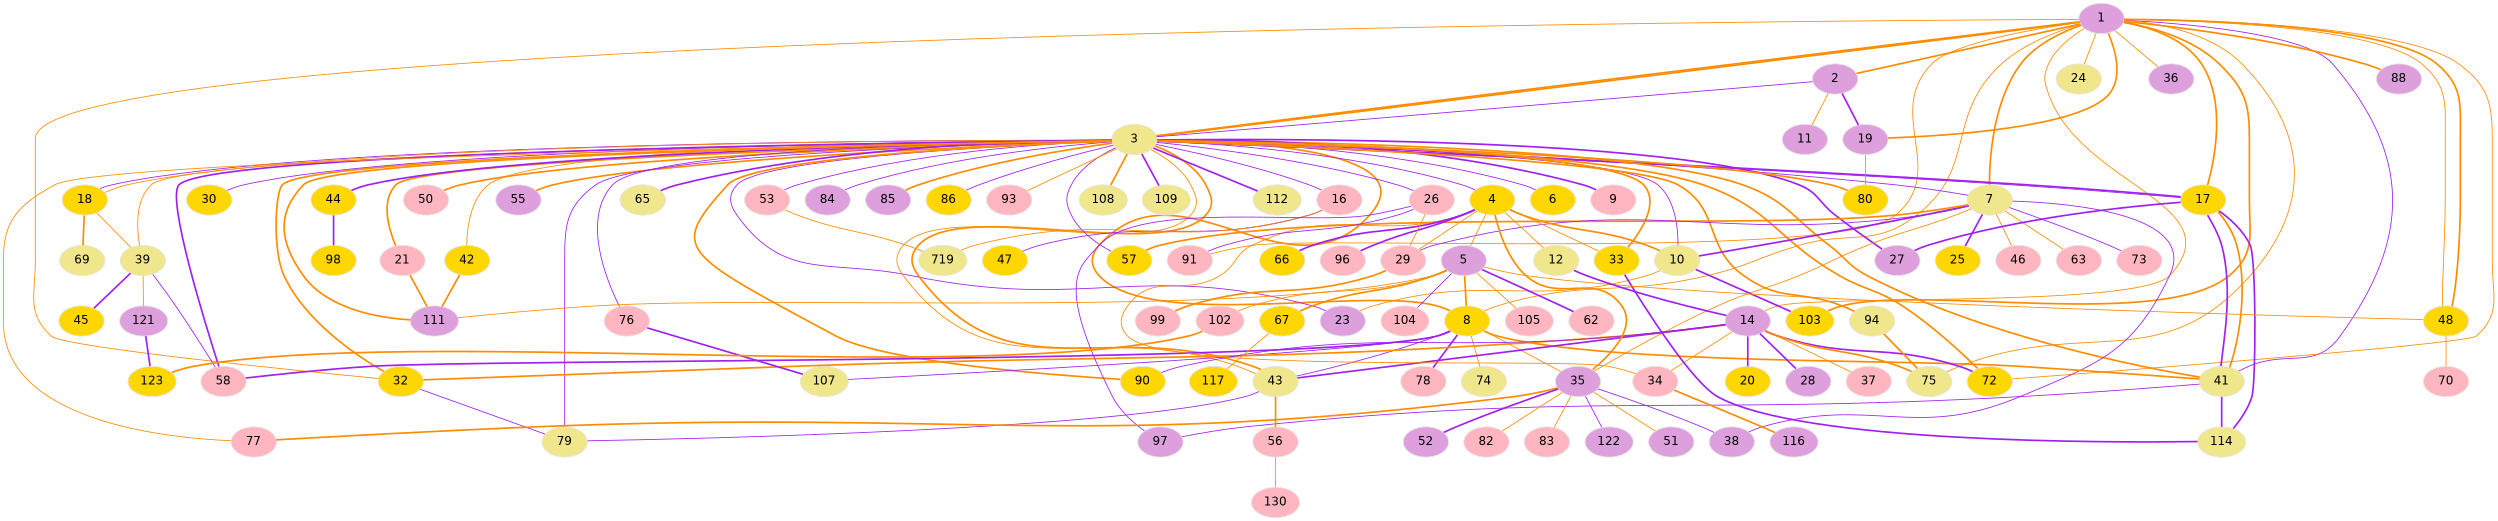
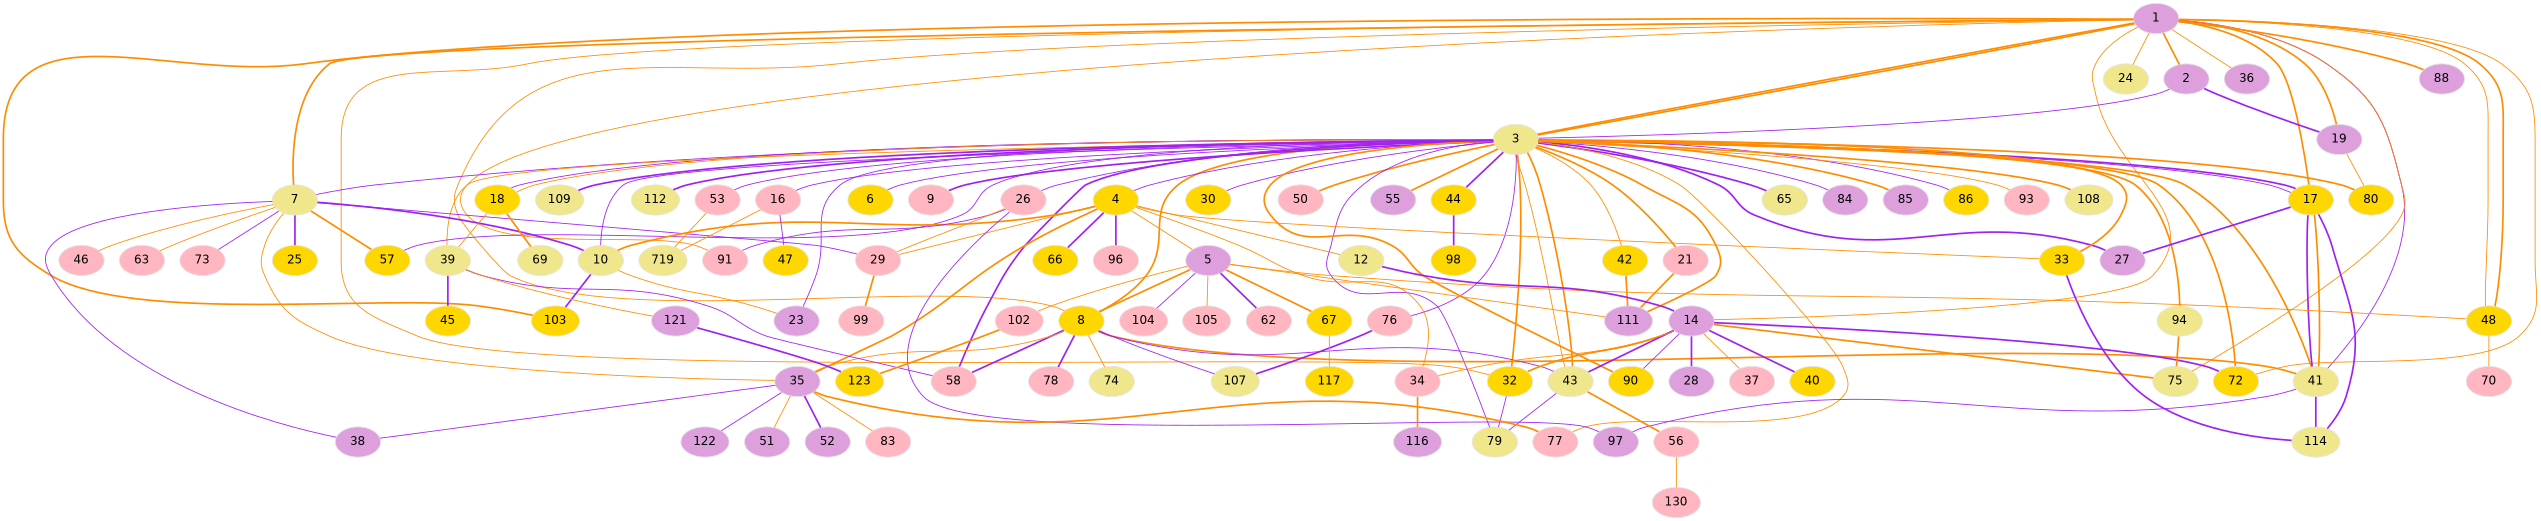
(1805, 139) -> none
(1748, 381) -> (1812, 381)
(1486, 442) -> none
